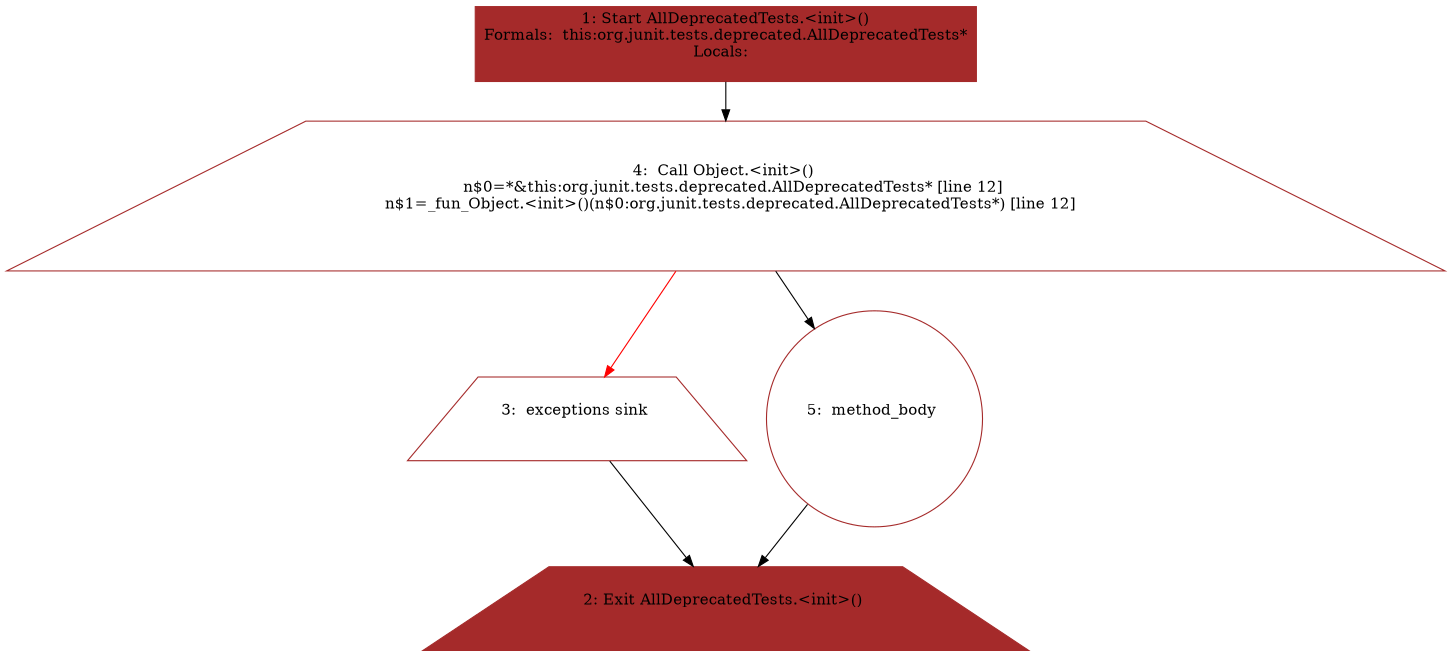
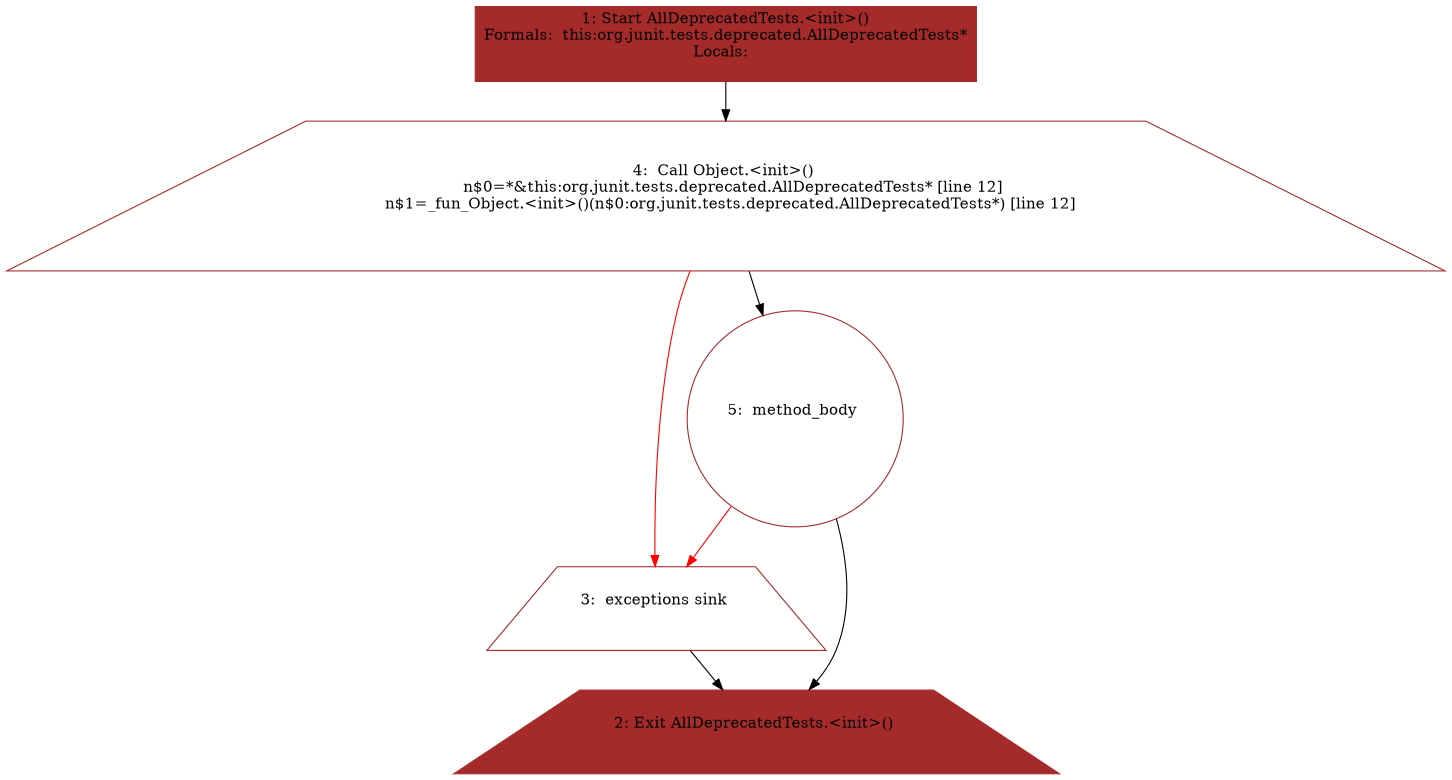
none -> (712, 532)
